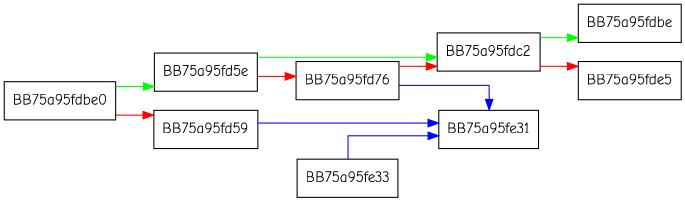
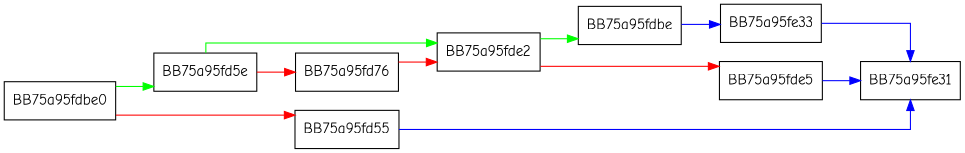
none -> (695, 24)
(489, 52) -> (489, 52)
(451, 85) -> (836, 81)
(206, 129) -> (347, 129)
